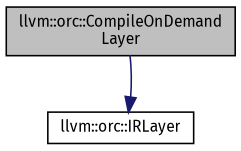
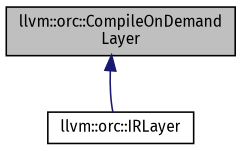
(131, 76) -> (111, 92)
